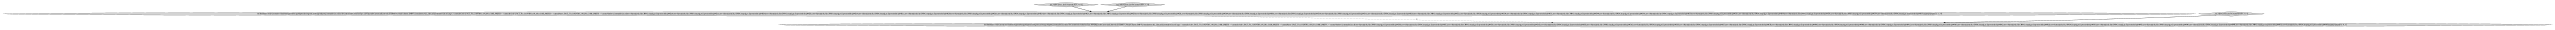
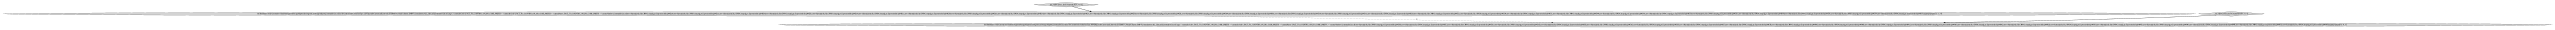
(1133, 5) -> none
